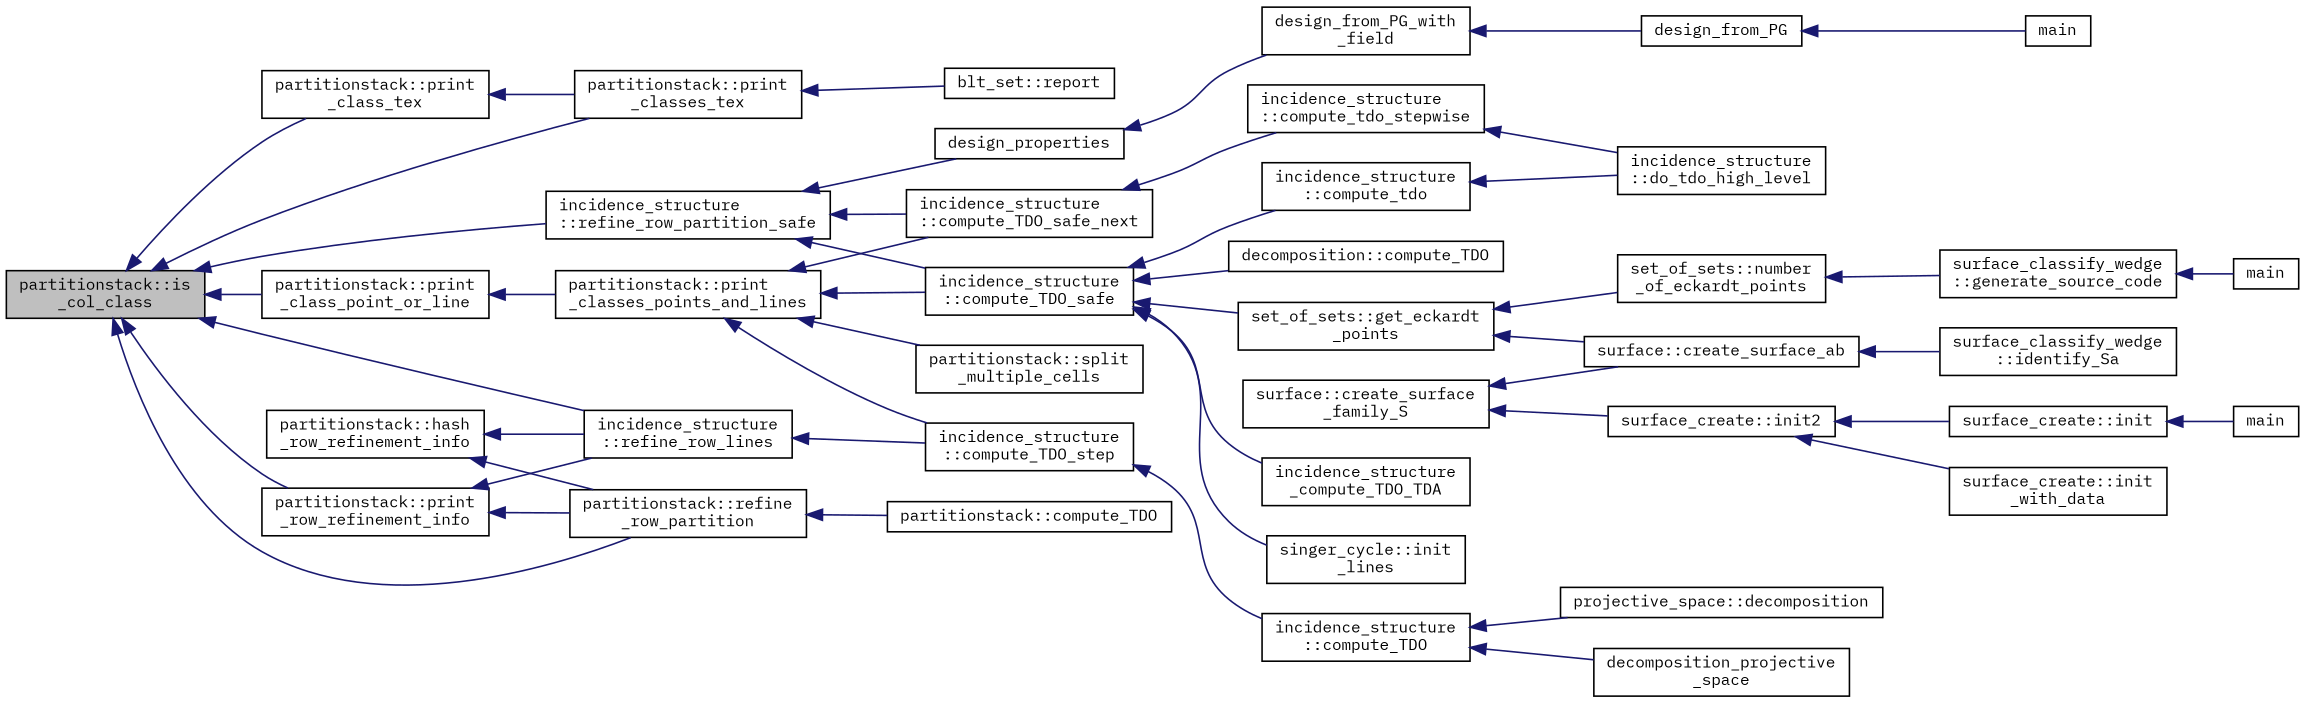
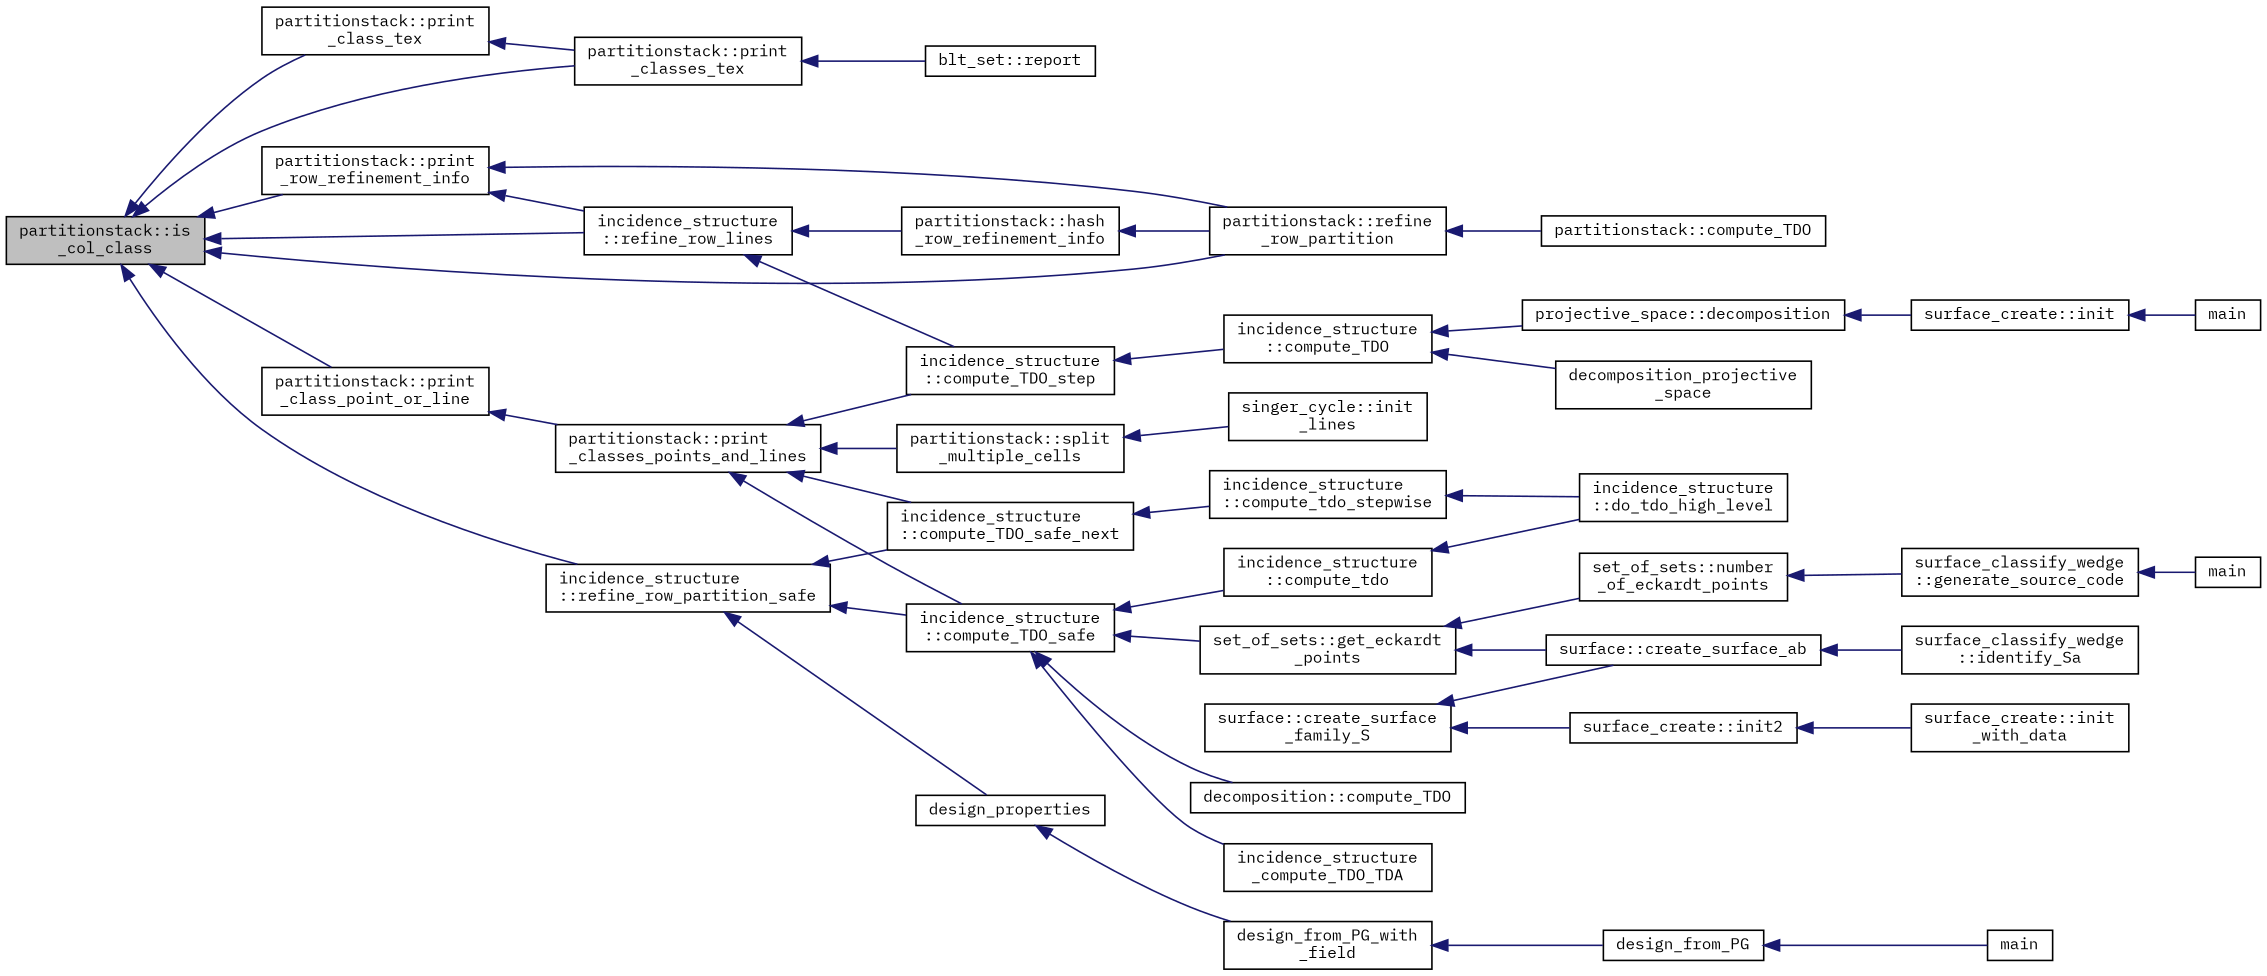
(1900, 421) -> (1886, 315)
(542, 434) -> (855, 231)
(1200, 434) -> (1184, 431)
